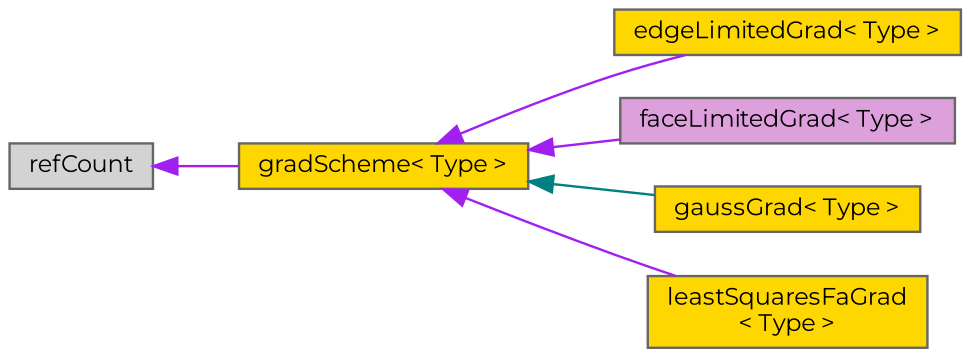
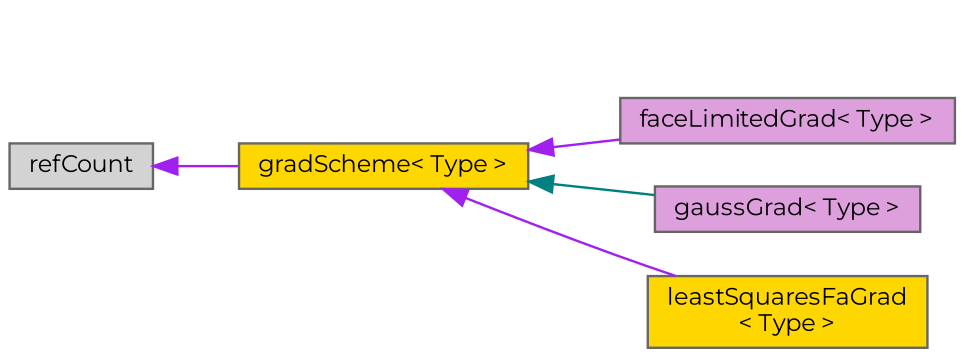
(788, 32) -> none
(788, 209) -> (788, 209)
